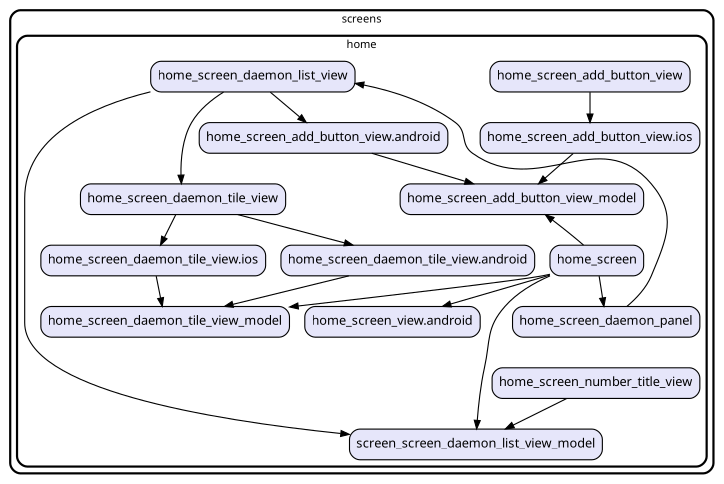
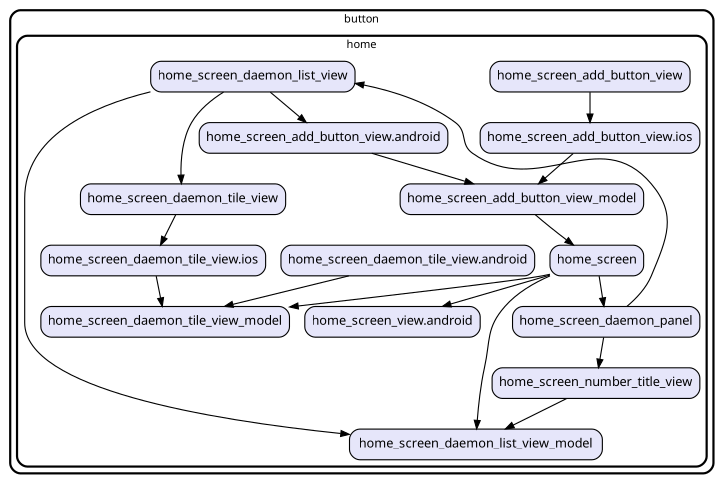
(362, 20) -> (362, 20)
(291, 229) -> none
(568, 232) -> (551, 228)
none -> (602, 348)
(476, 444) -> (476, 444)
